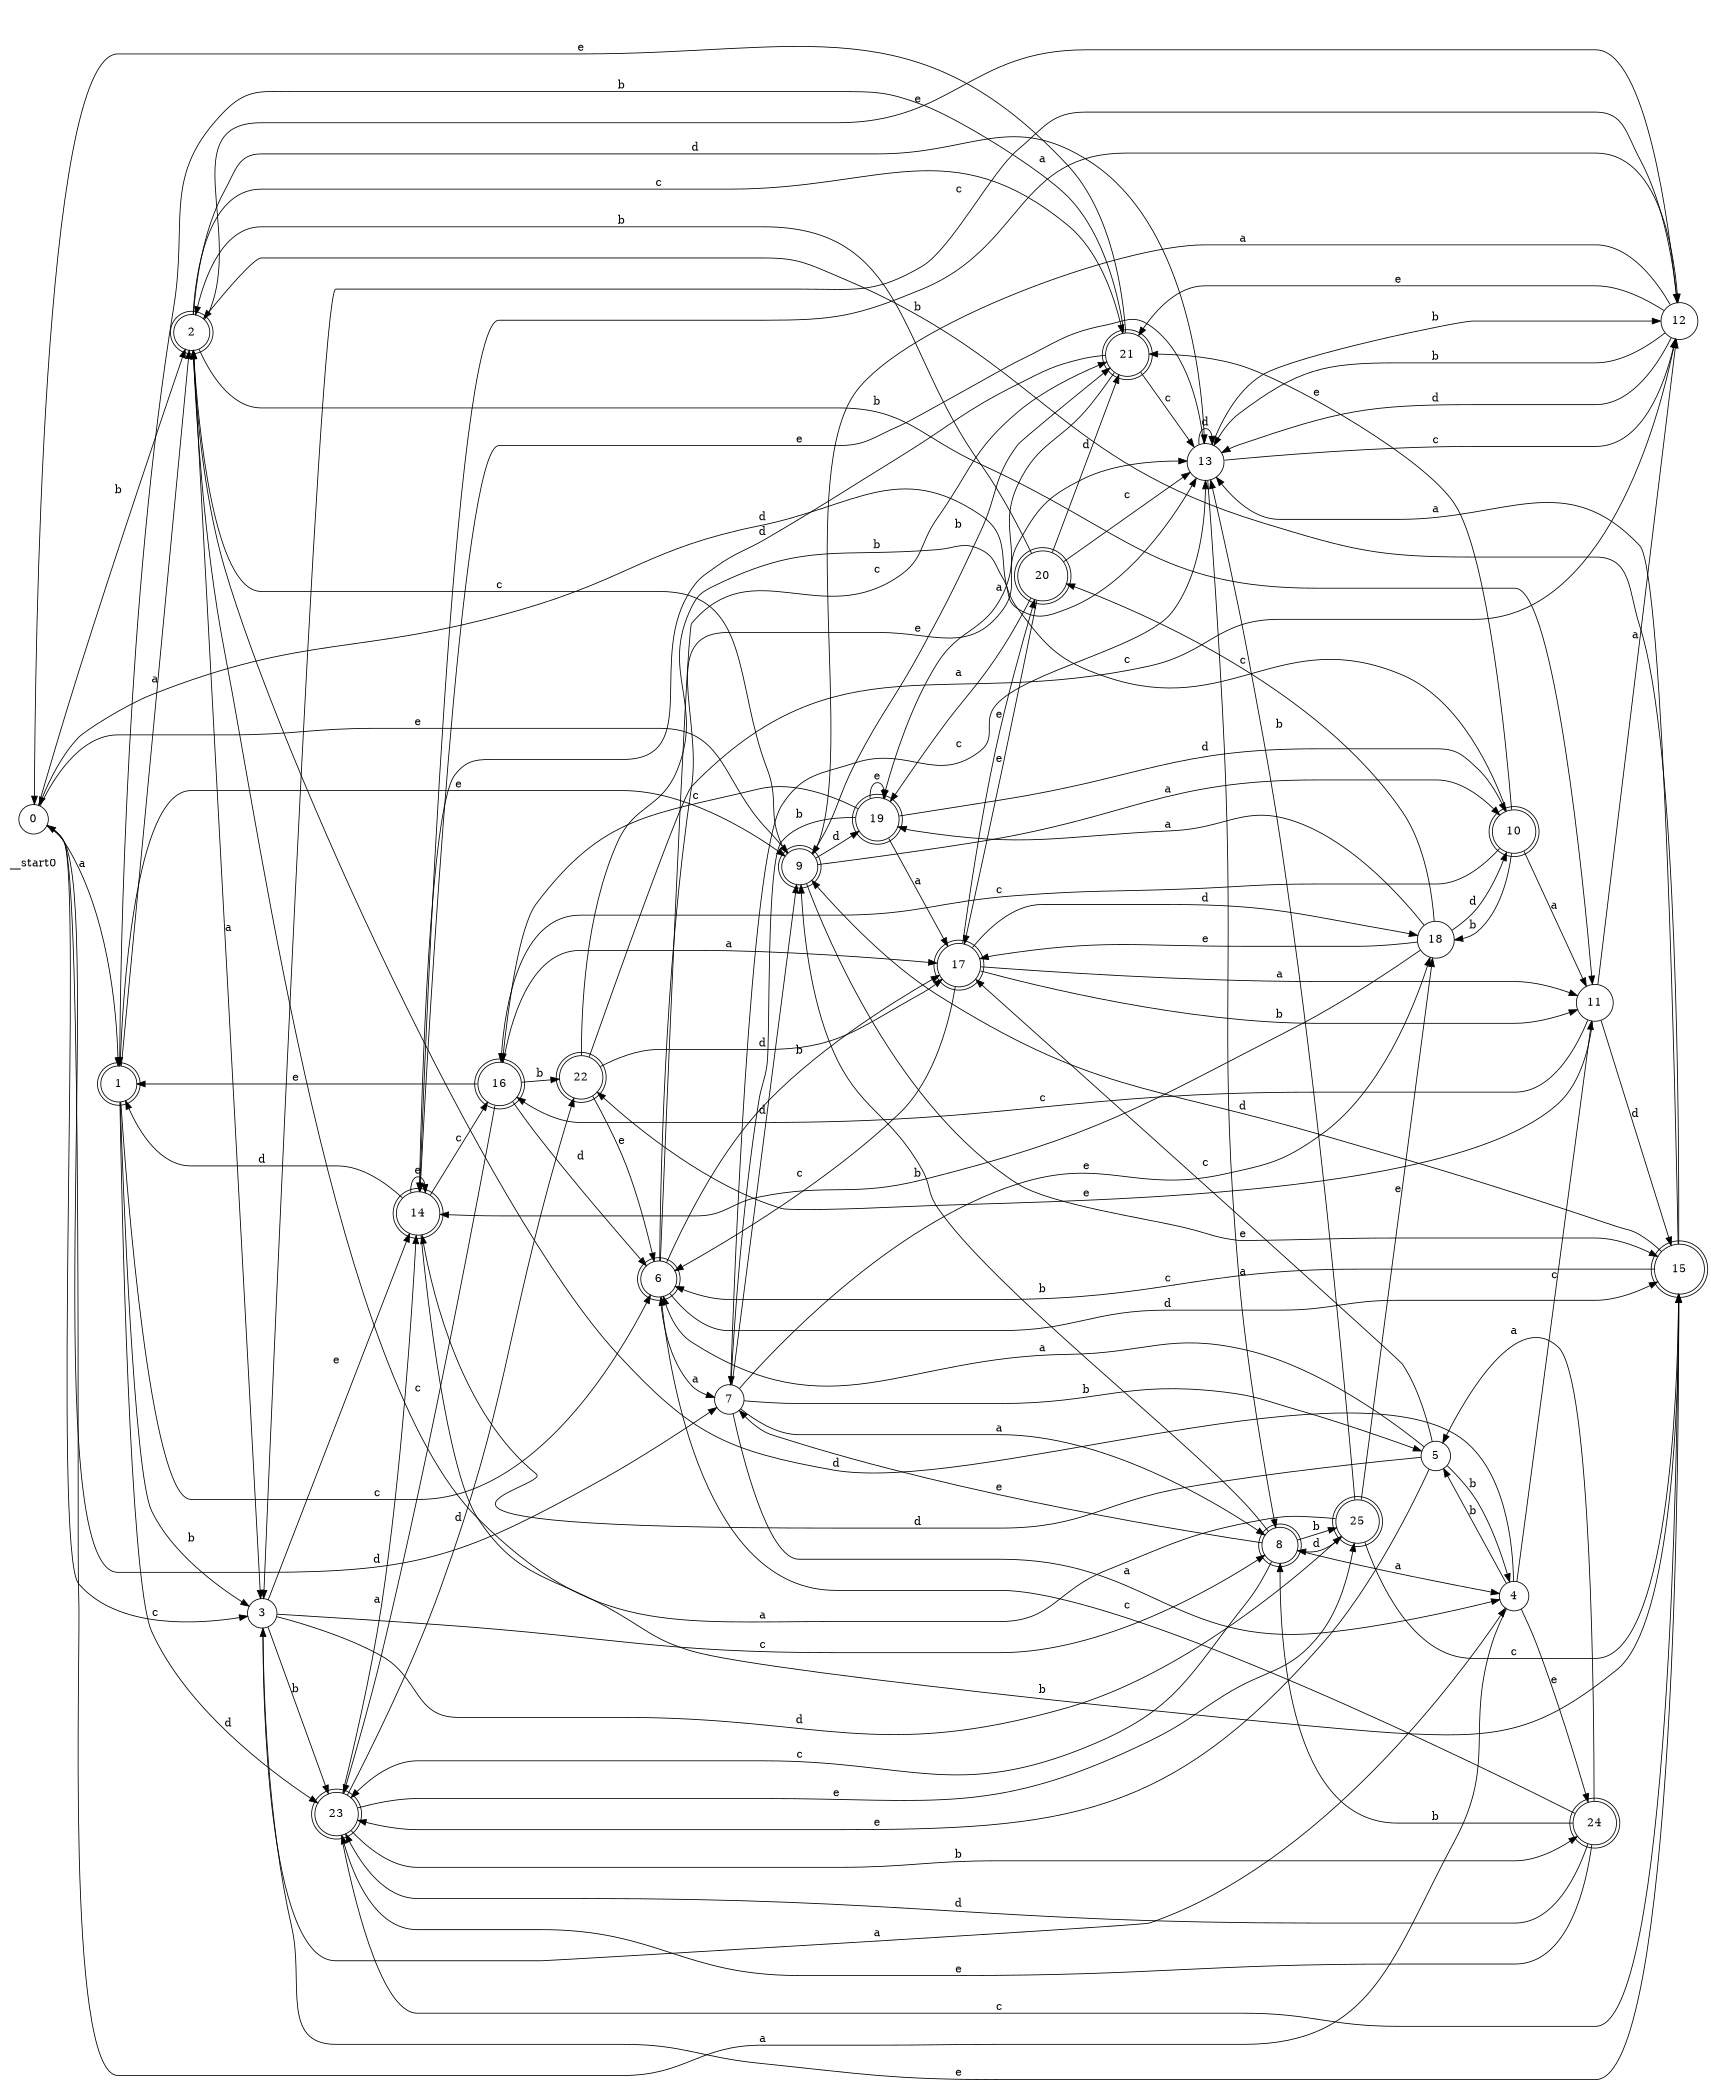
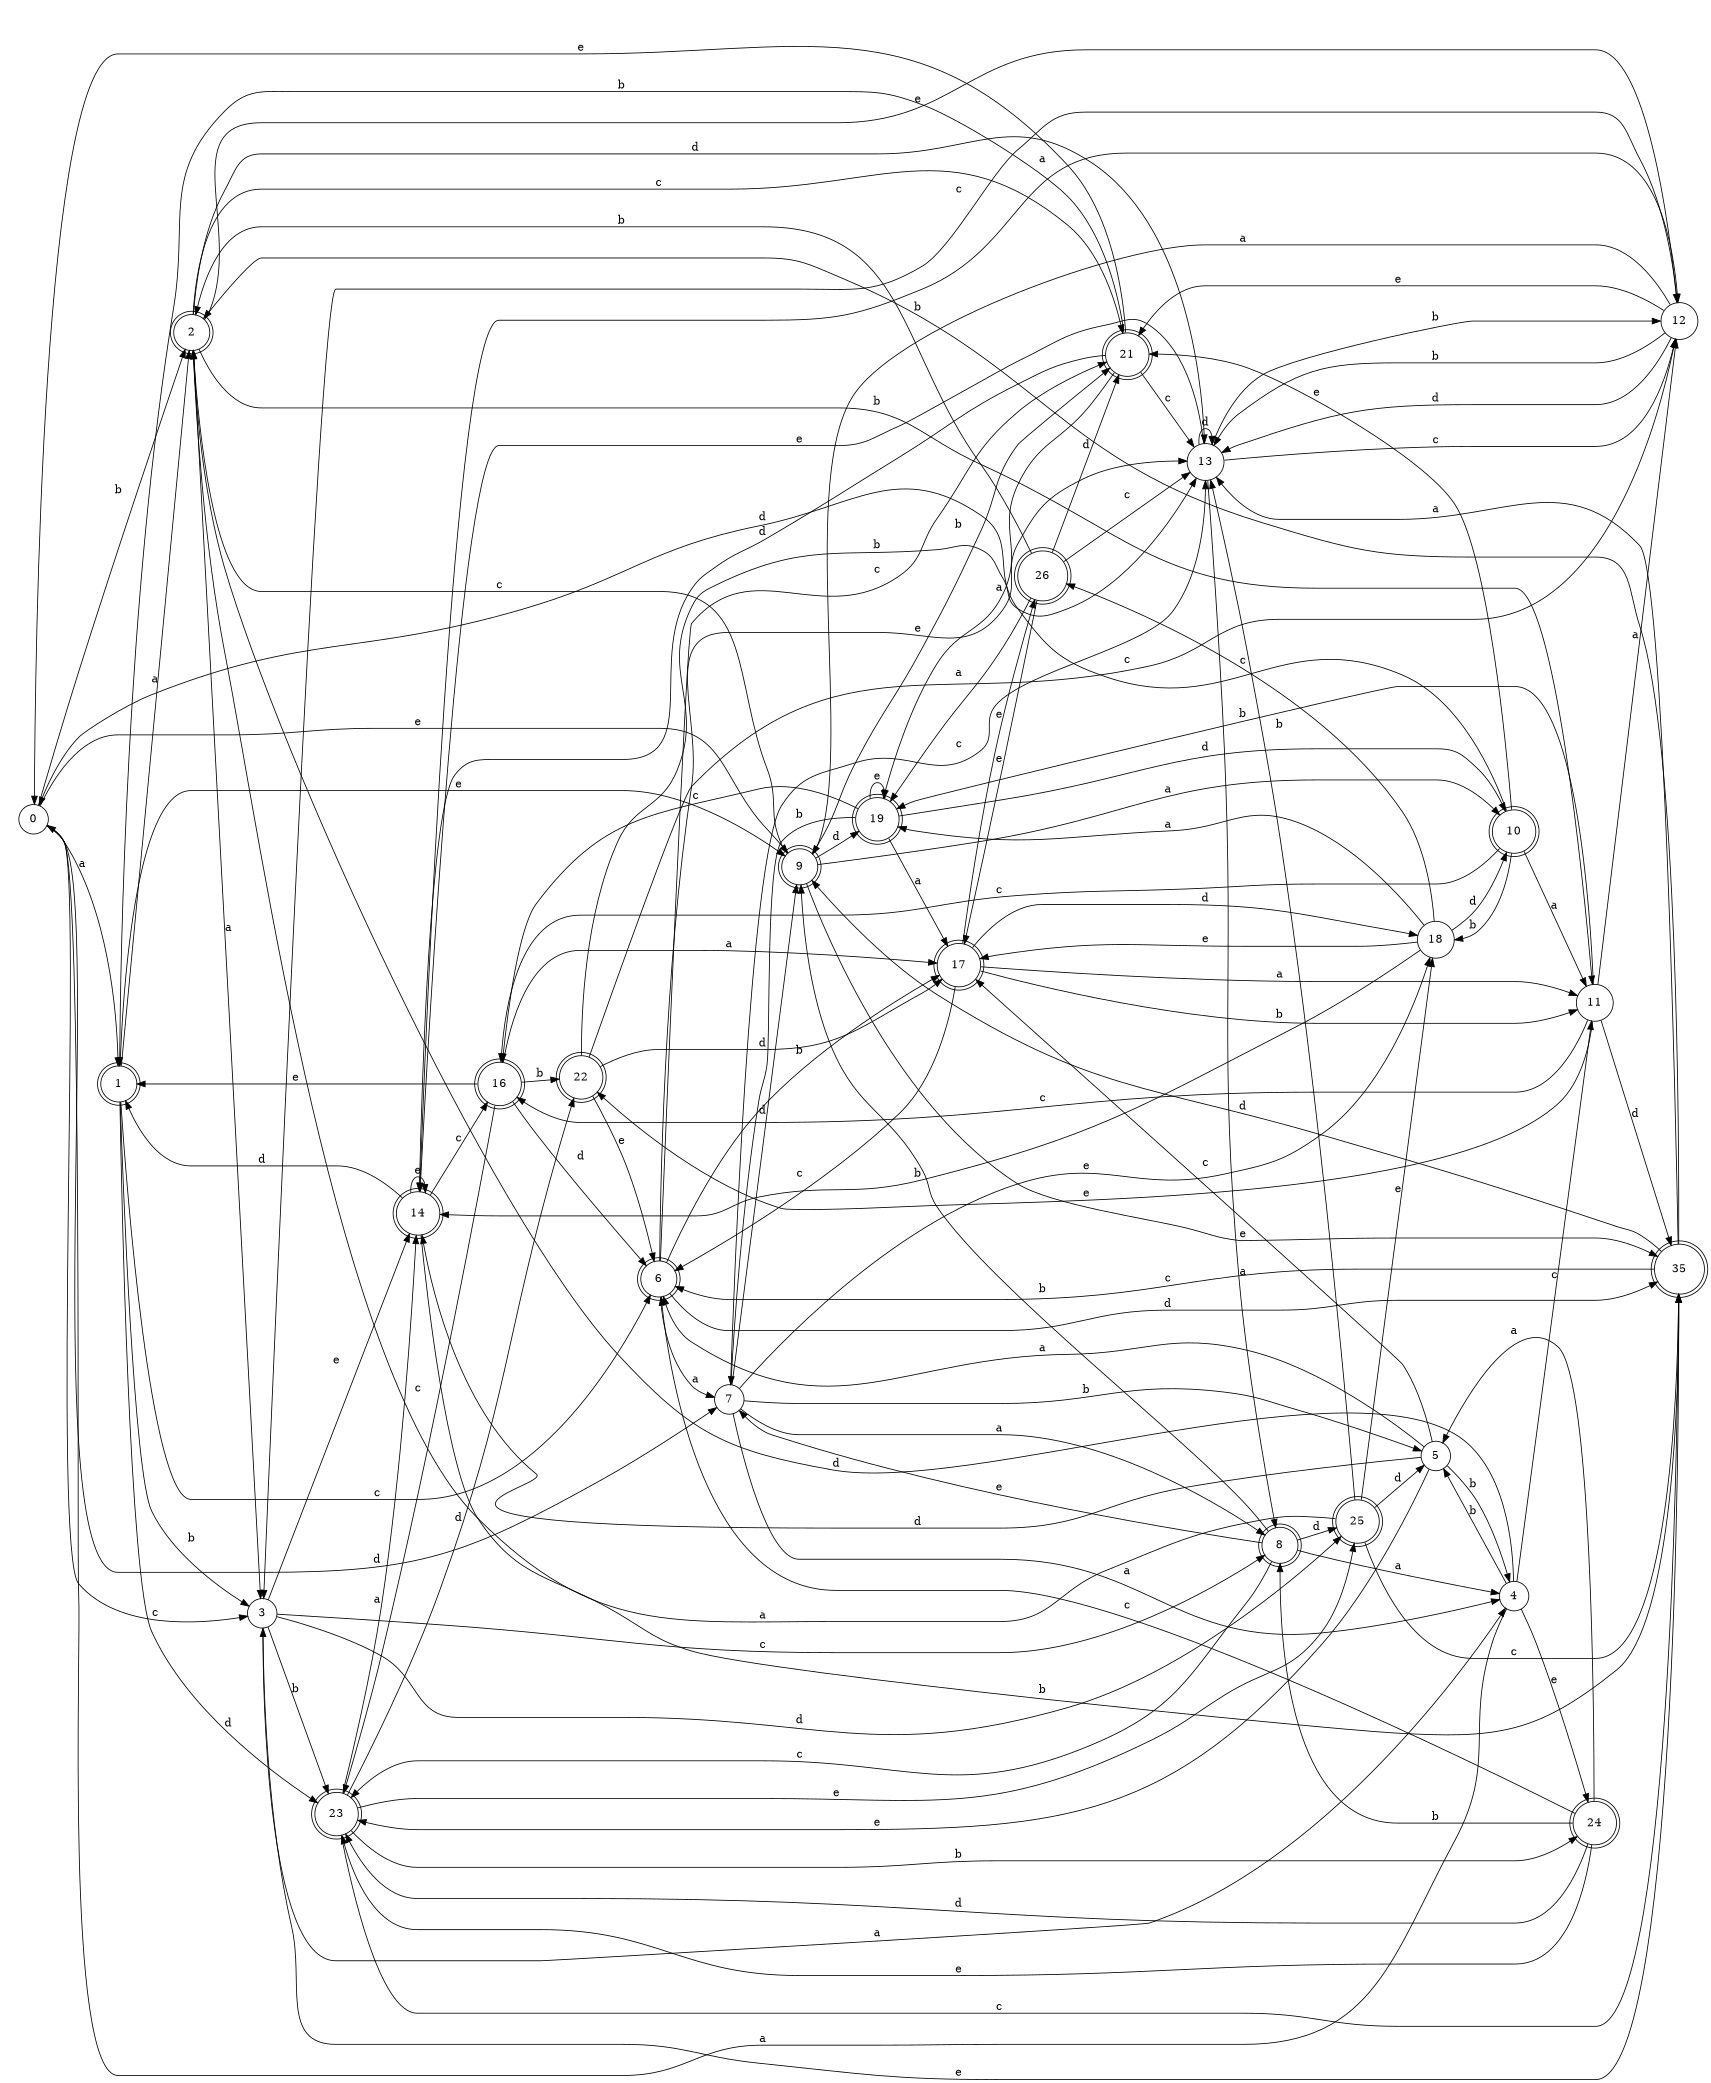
(1043, 576) -> (1043, 576)
none -> (1363, 694)
(34, 864) -> none
(1679, 1269) -> (1679, 1269)
(1317, 1527) -> (1317, 1527)
(1325, 1548) -> (1396, 1489)
